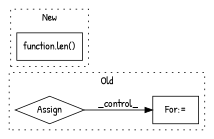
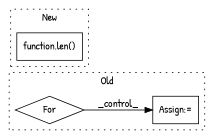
(50, 110) -> (50, 110)
(176, 110) -> (176, 110)
